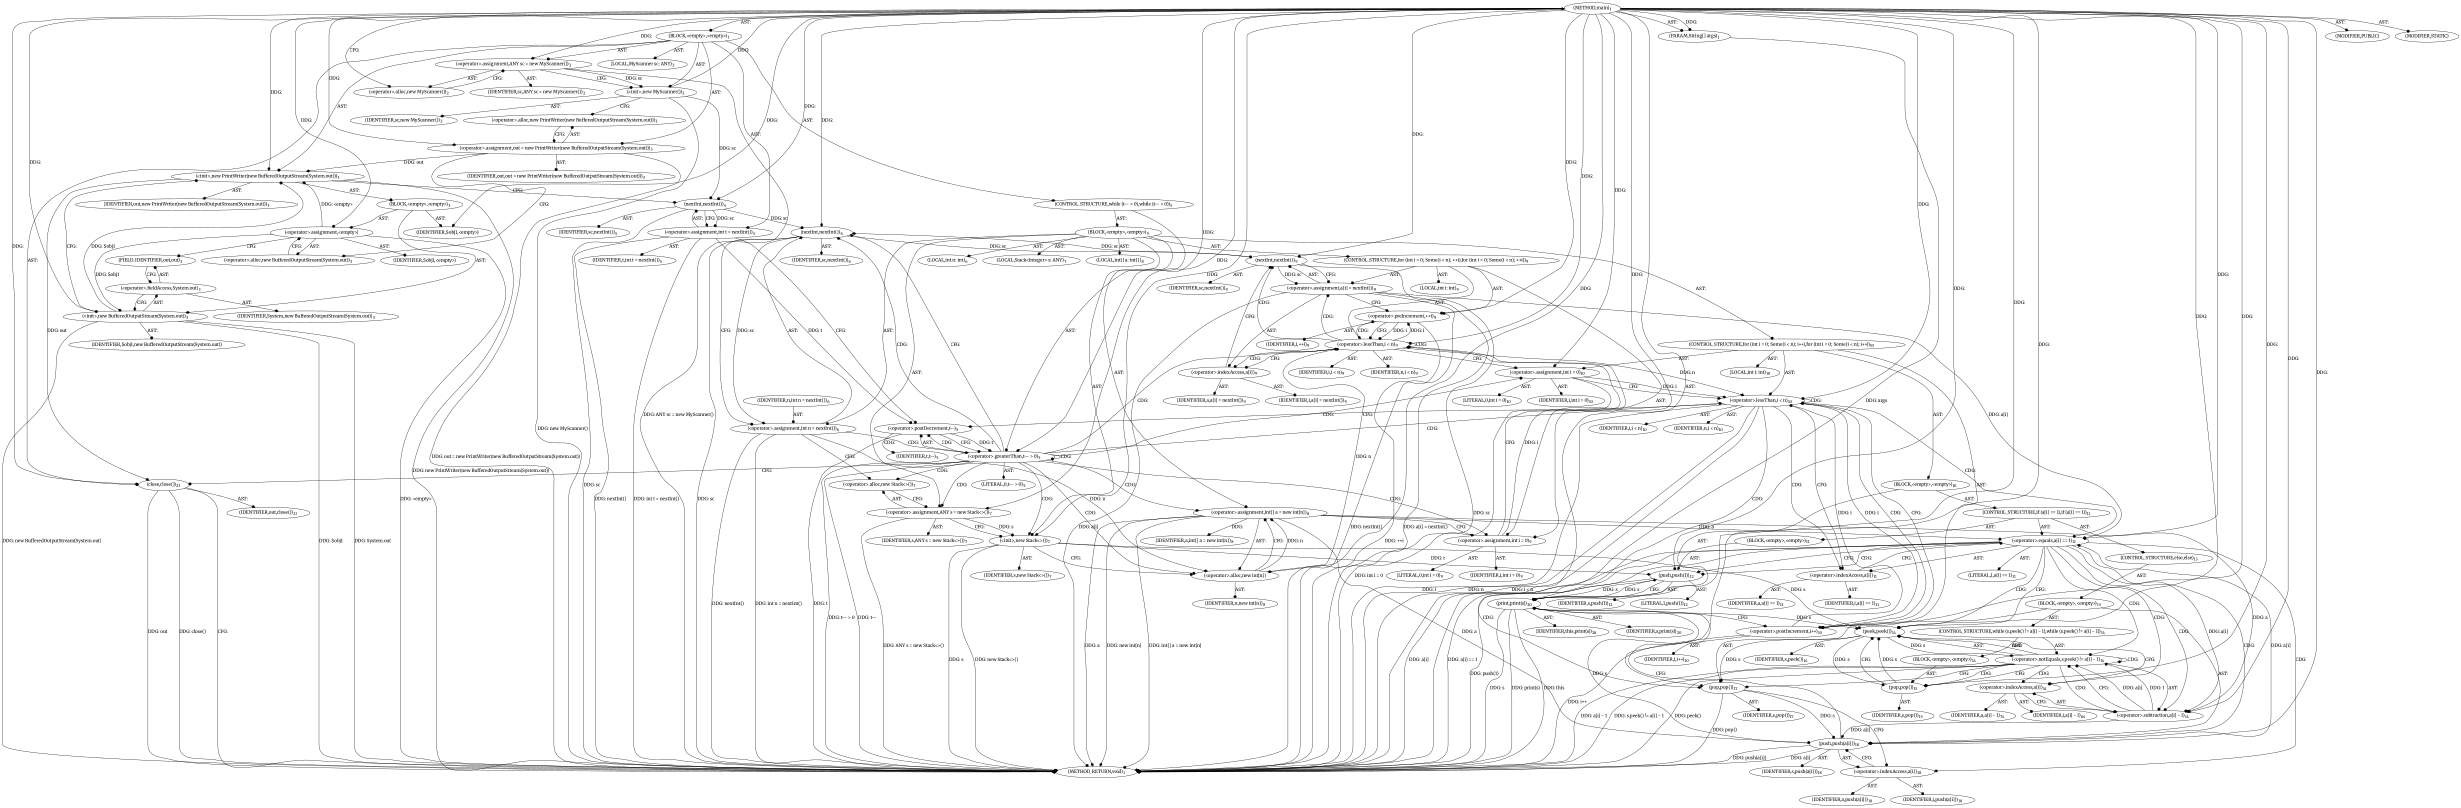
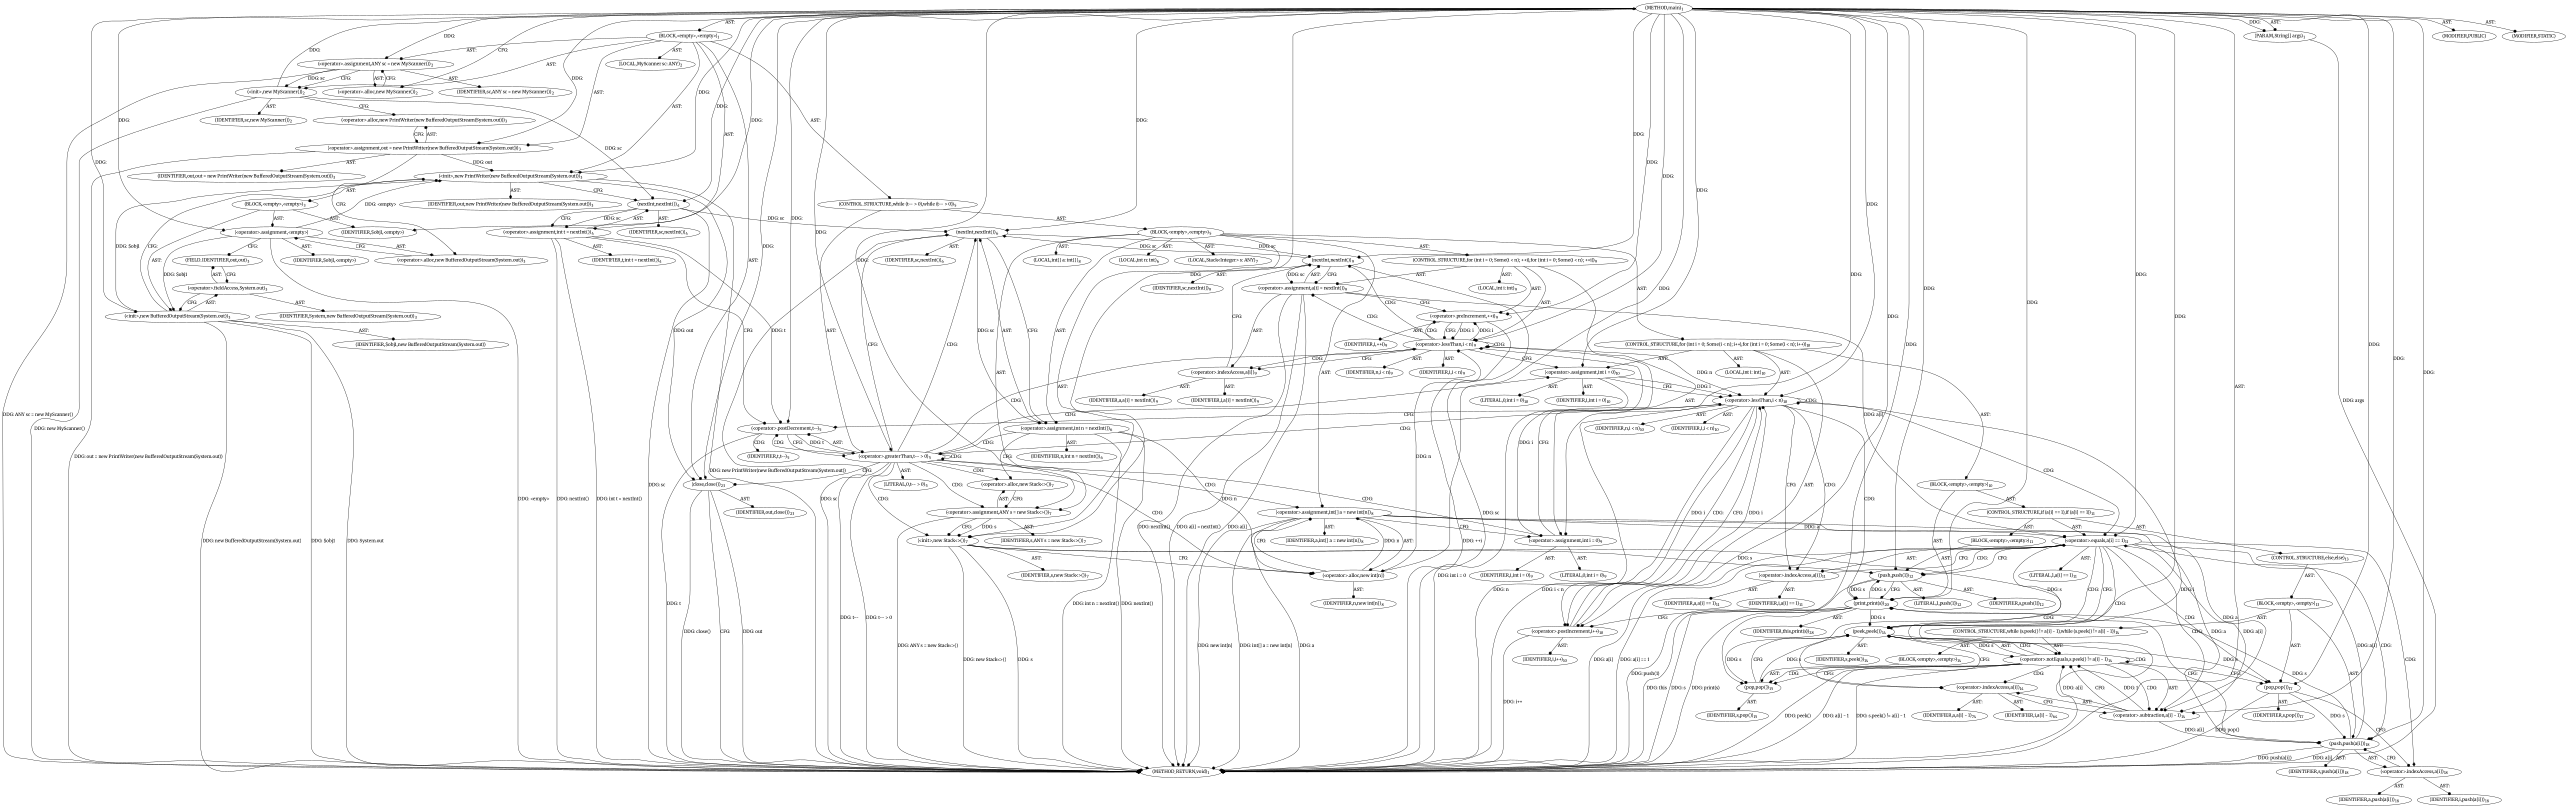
none -> (813, 28)
(793, 414) -> (1067, 442)
(1238, 527) -> (1330, 527)
(1438, 558) -> (1745, 558)
(1654, 632) -> none
